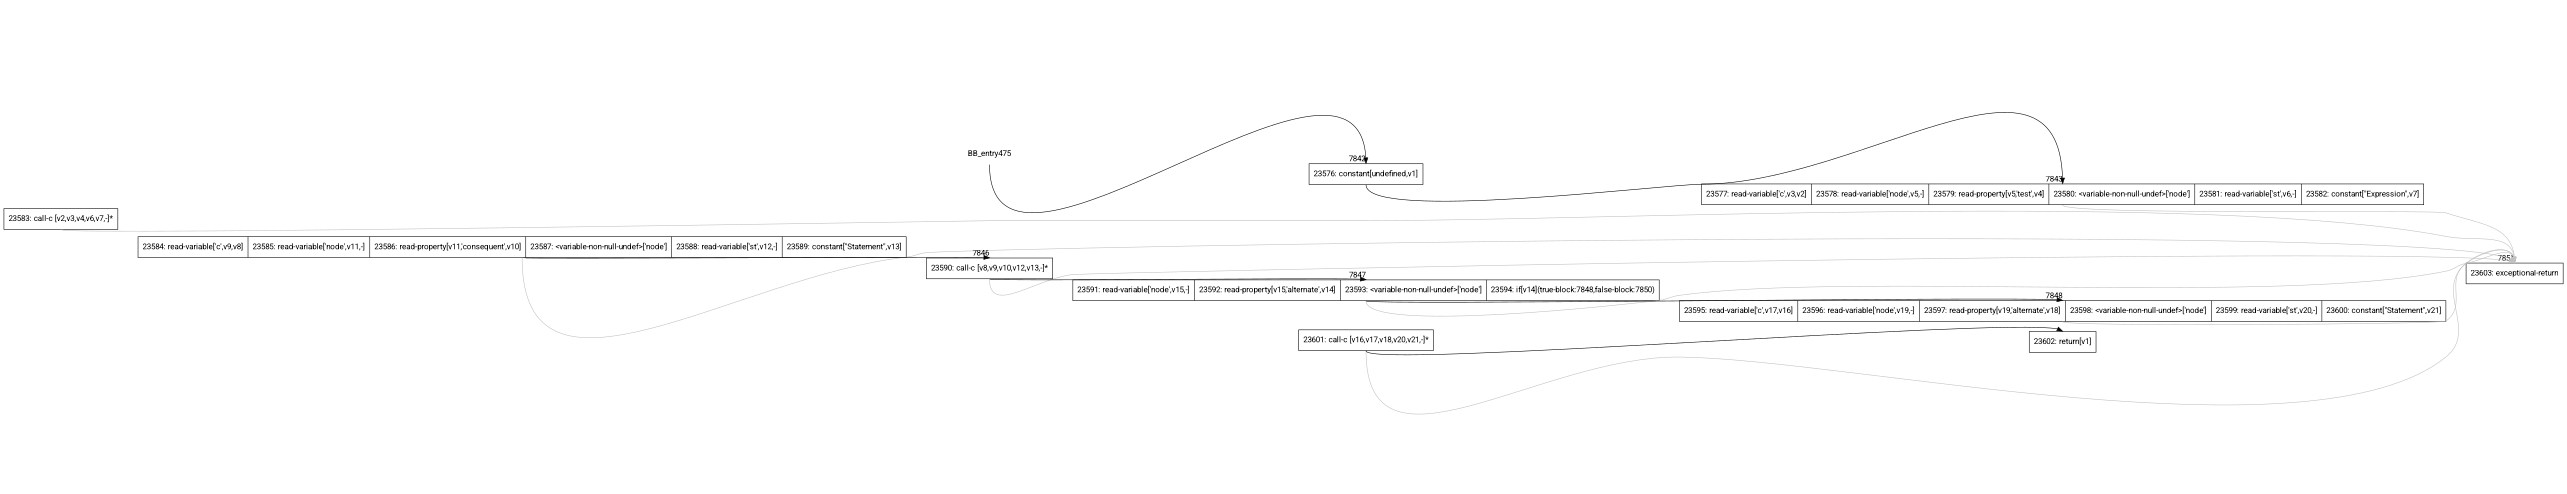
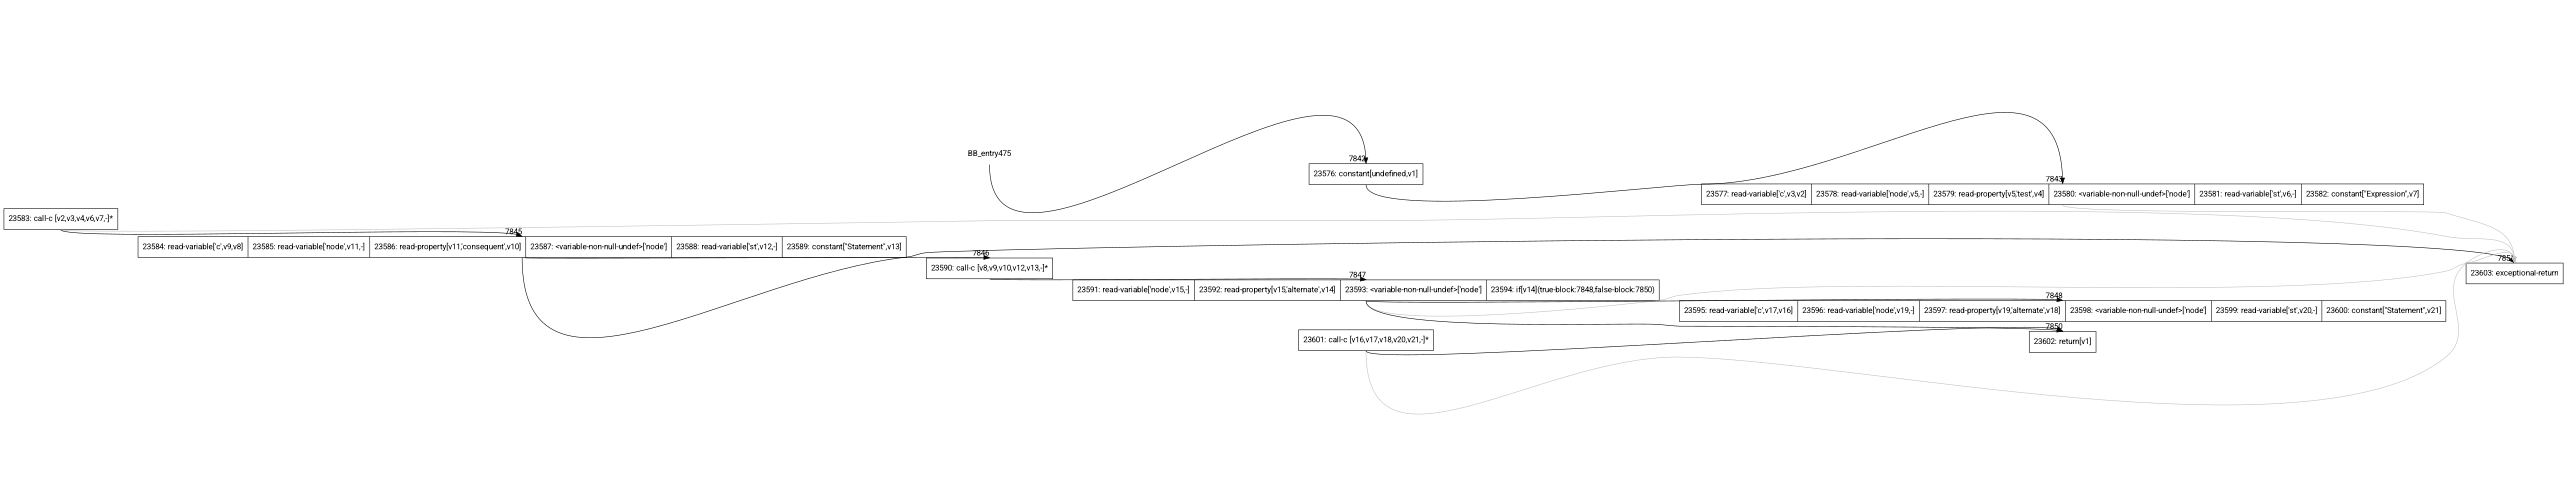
none -> (289, 233)
(1485, 242) -> (1485, 242)
(1743, 261) -> none
(2313, 324) -> none
none -> (1709, 326)
